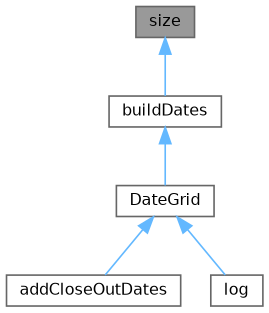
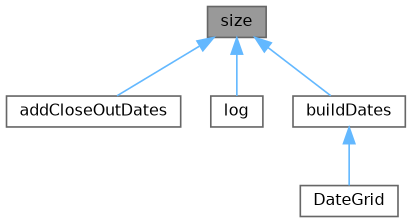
(124, 252) -> (158, 71)
(206, 252) -> (237, 75)
